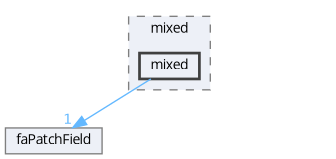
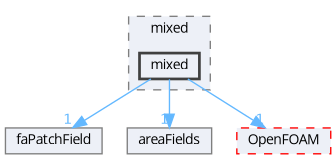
none -> (169, 141)
none -> (284, 141)
